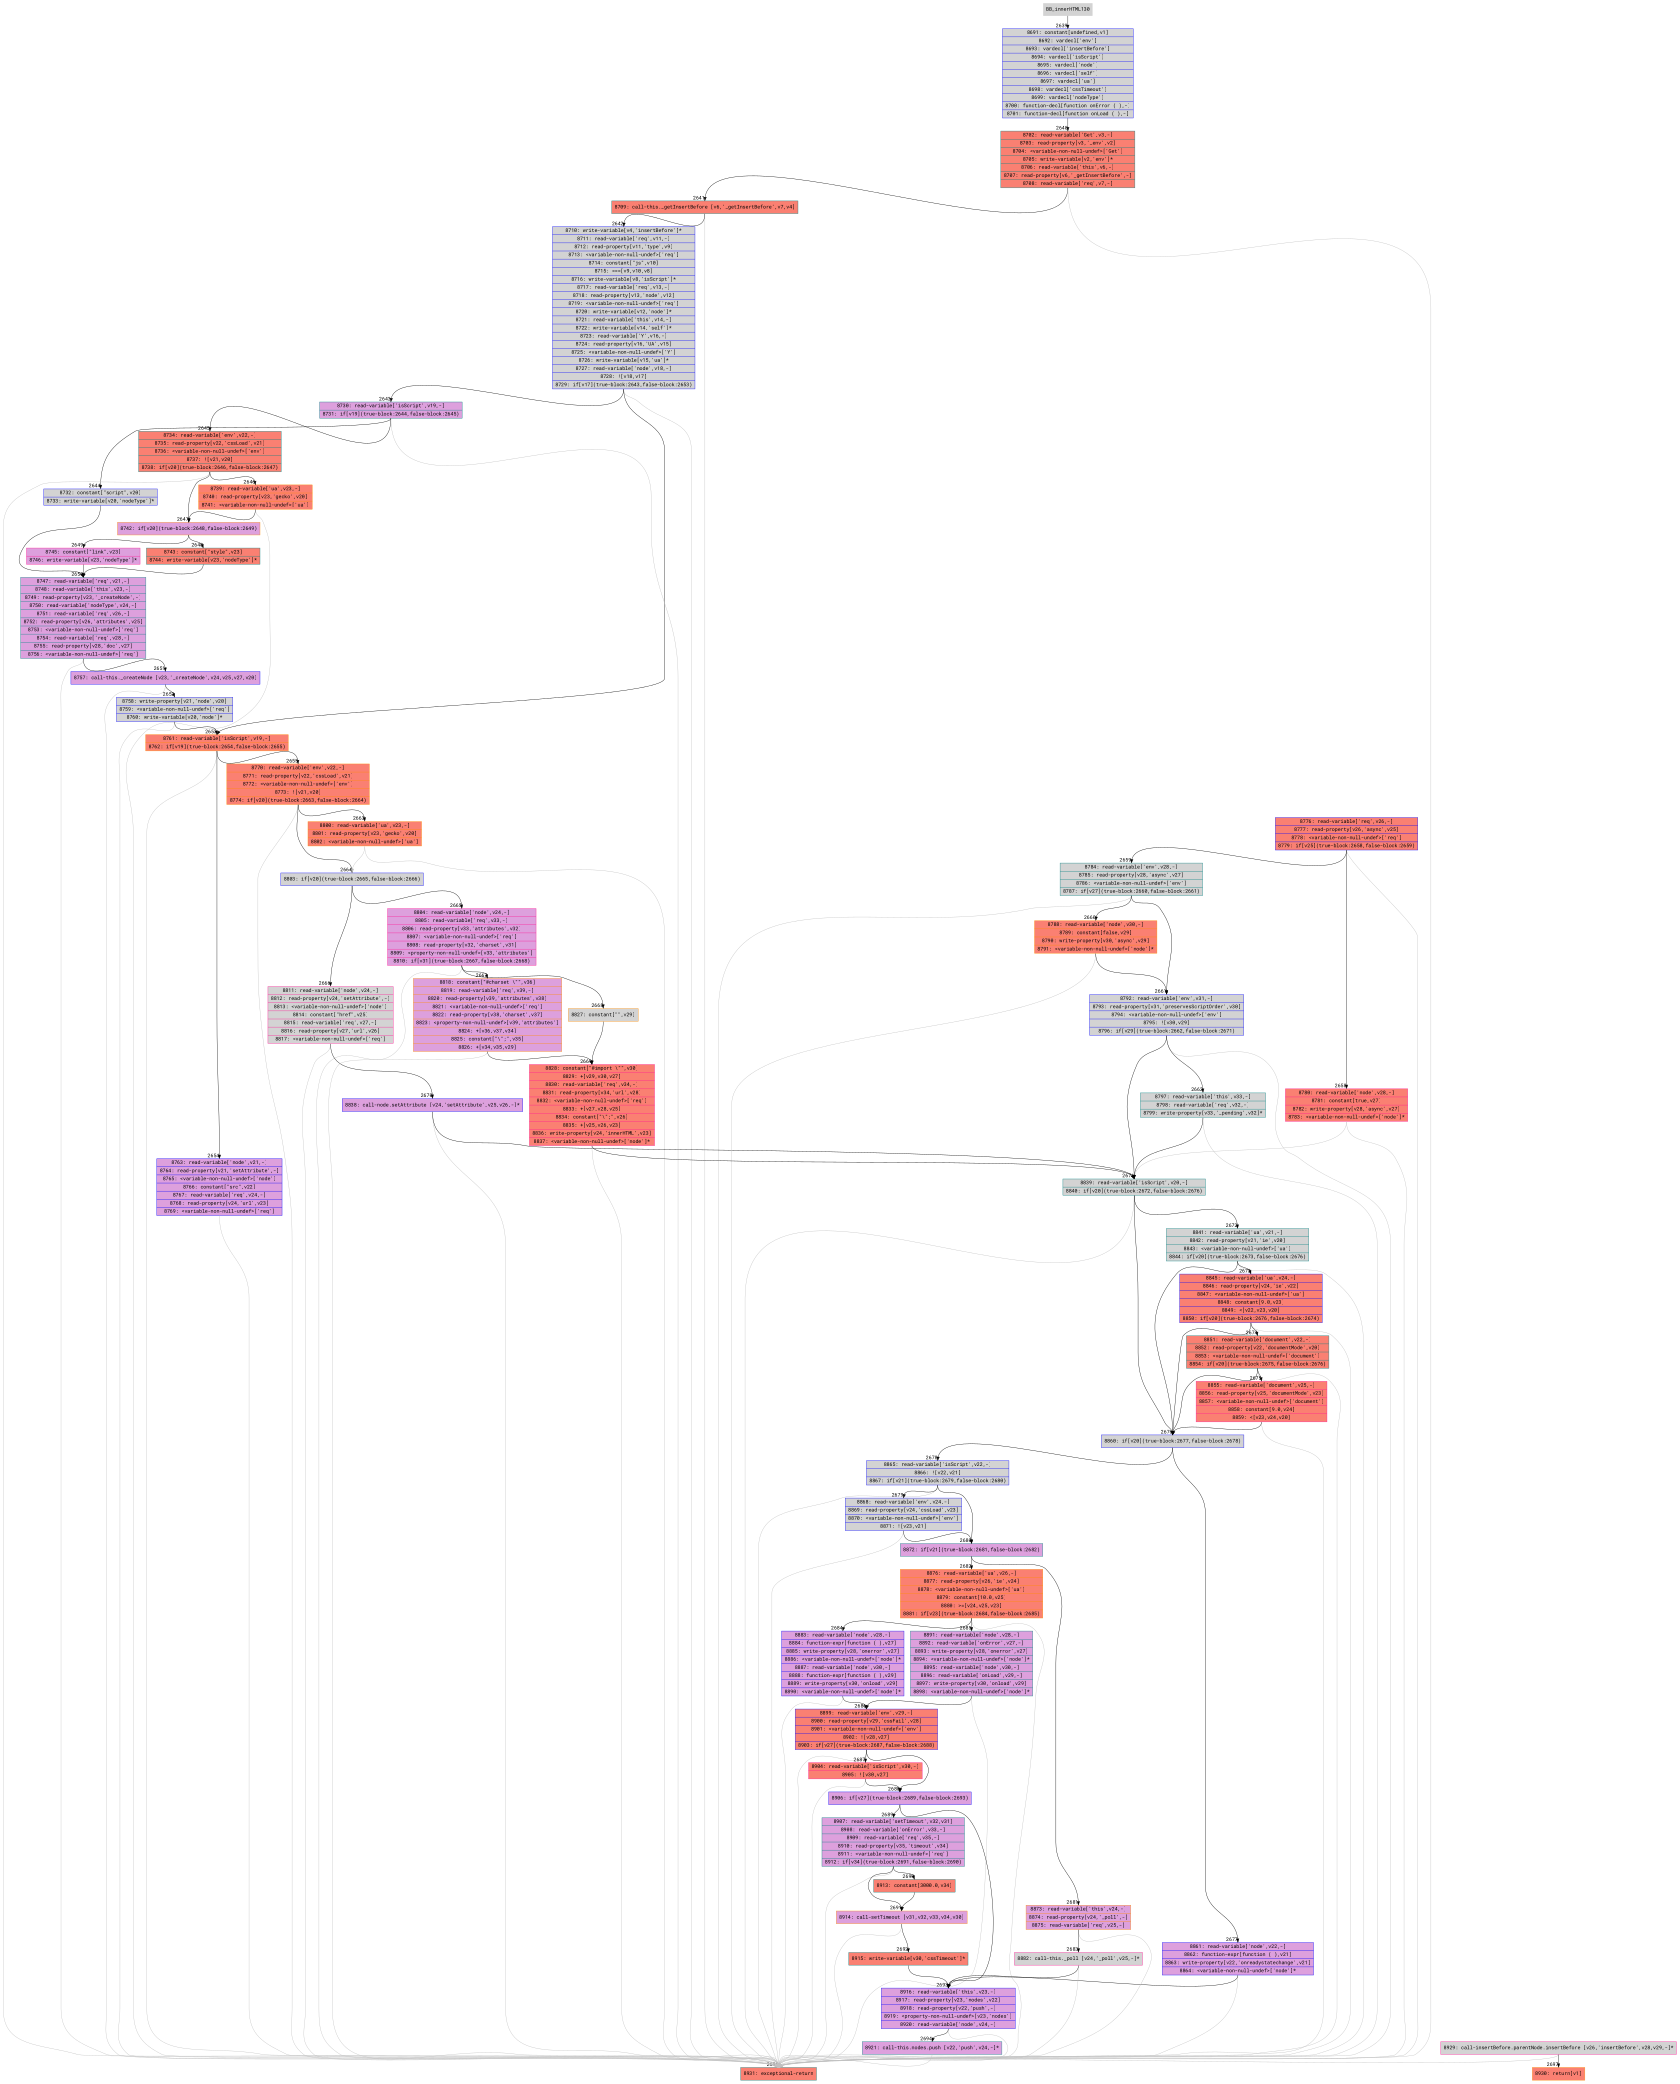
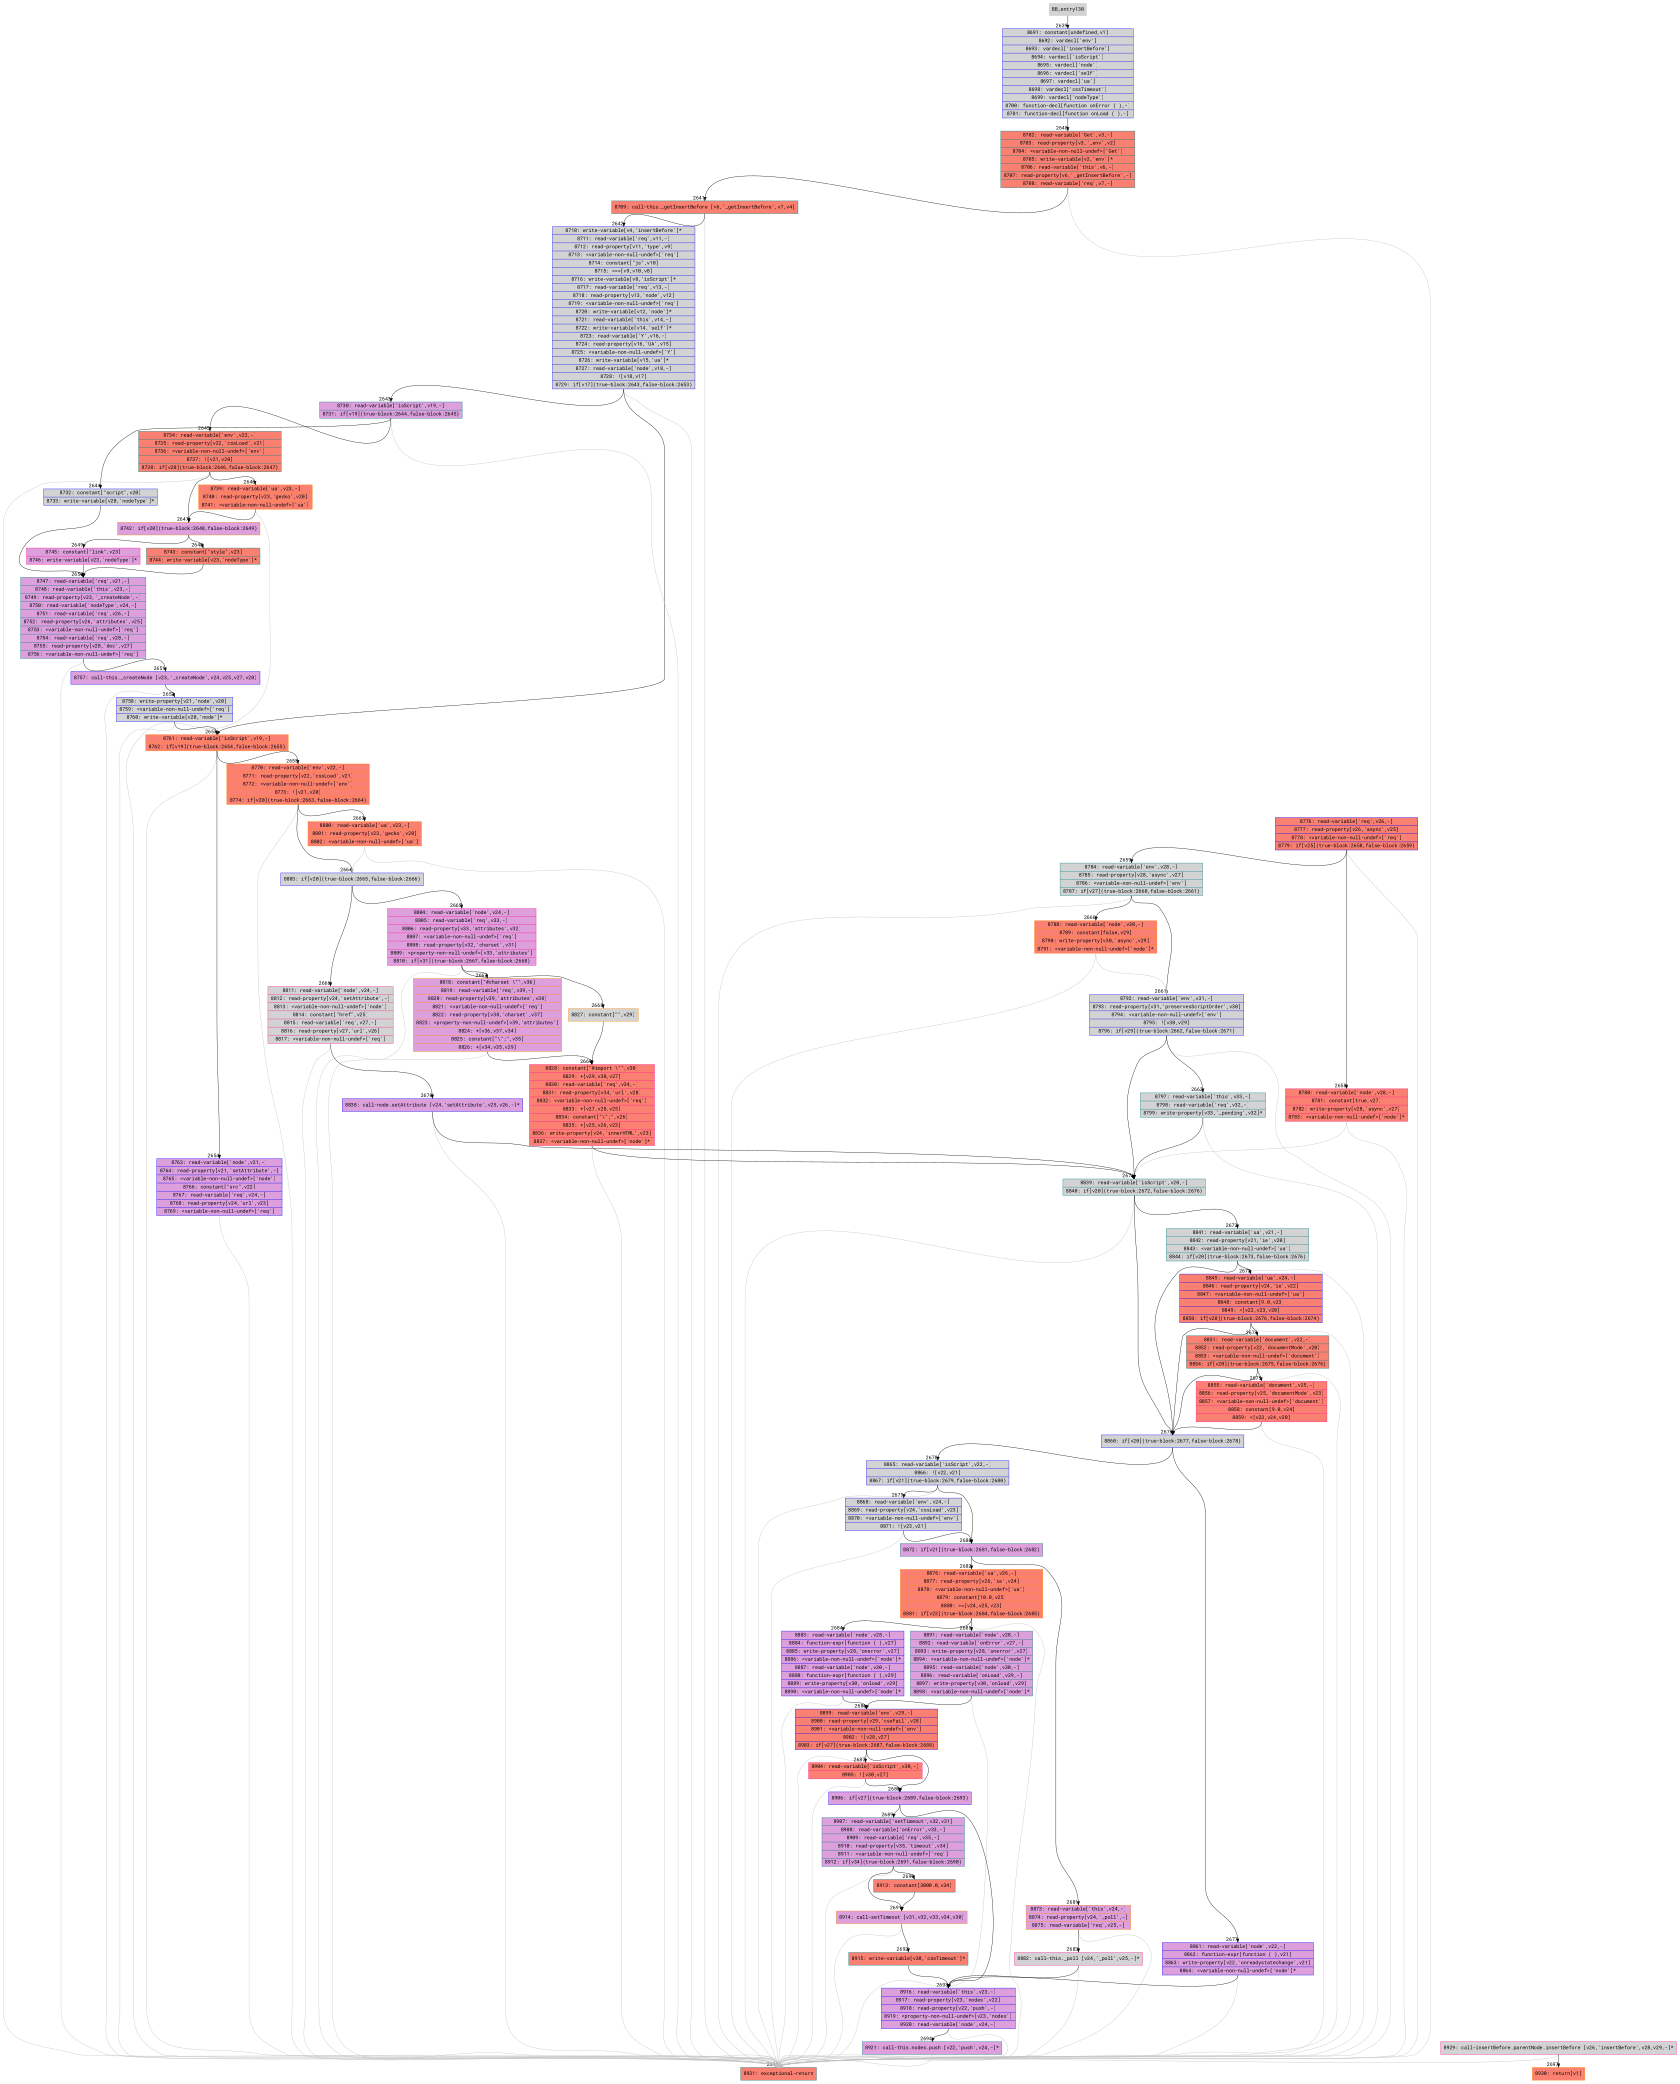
(1068, 10) -> (1068, 10)
(1129, 974) -> (1129, 974)
